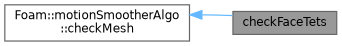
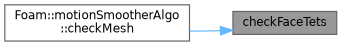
(217, 15) -> (205, 31)
